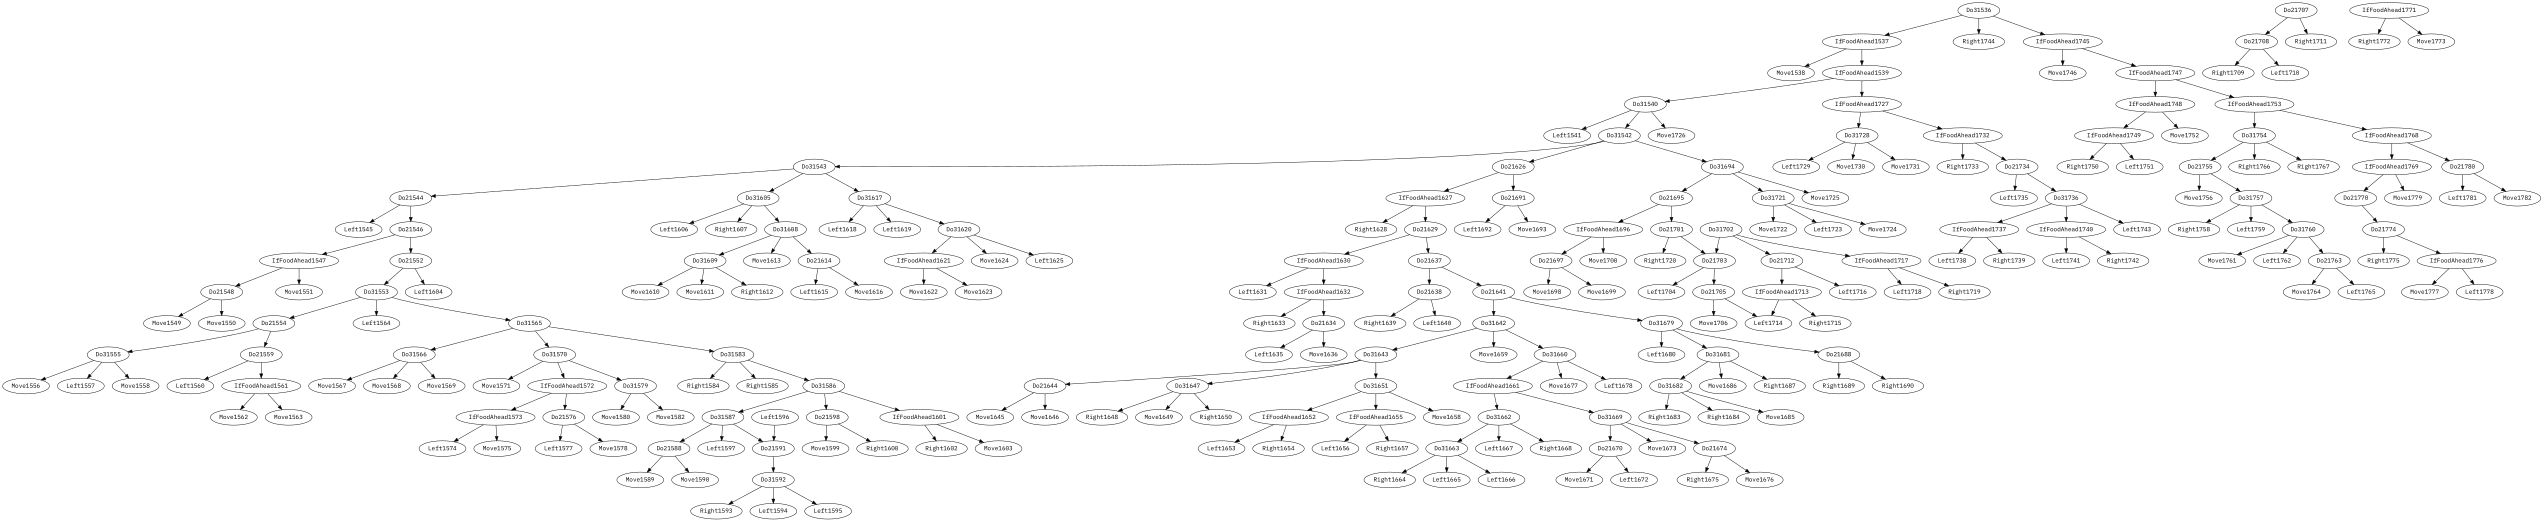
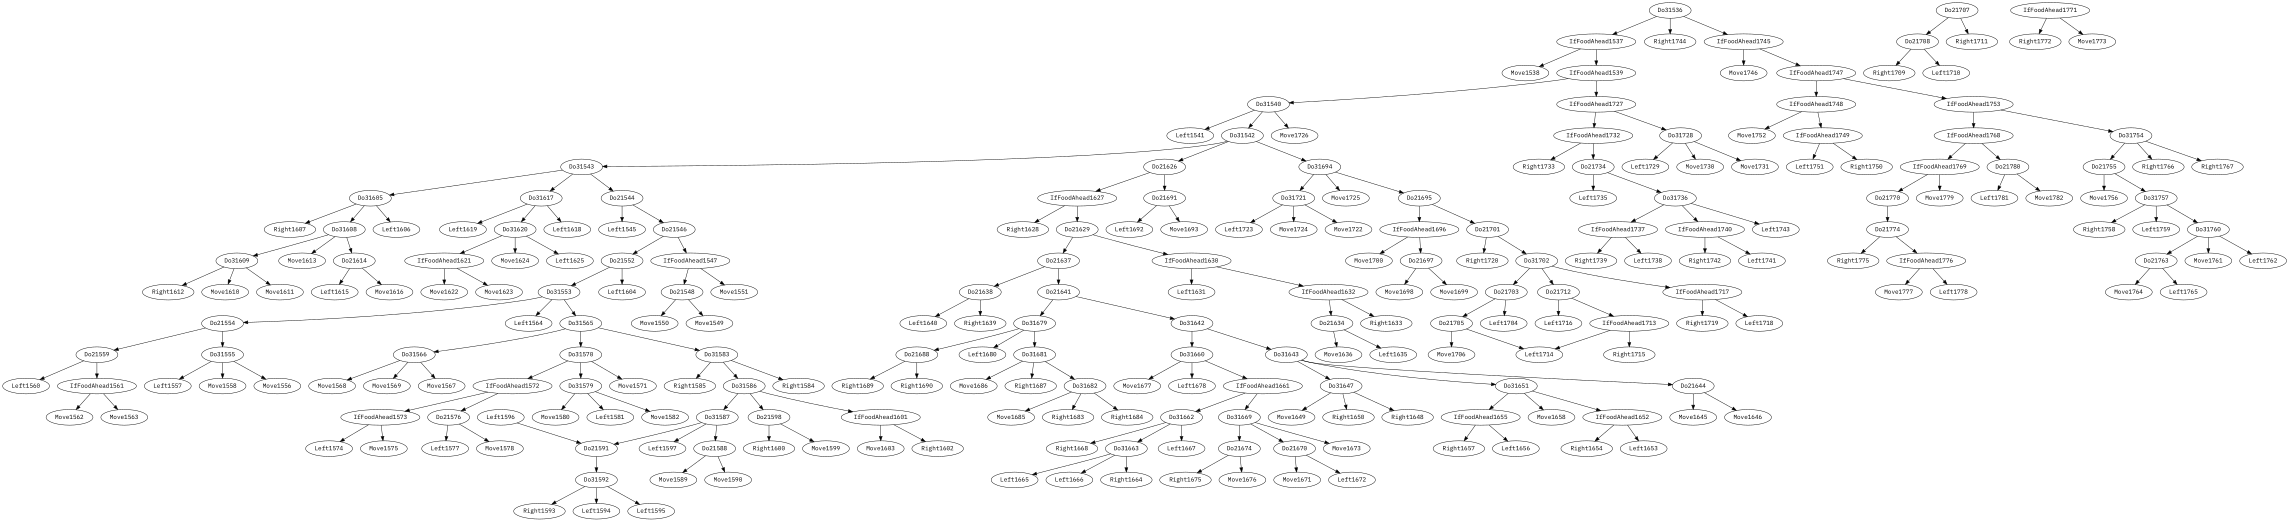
(1691, 244) -> (1510, 244)
(1494, 355) -> none
none -> (610, 417)
